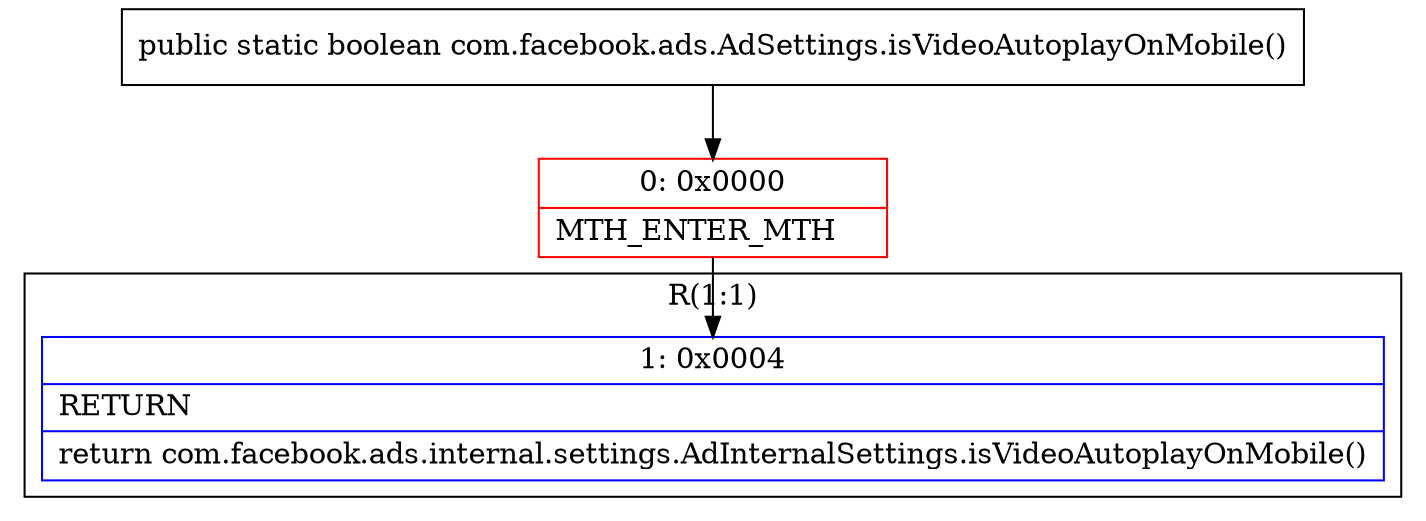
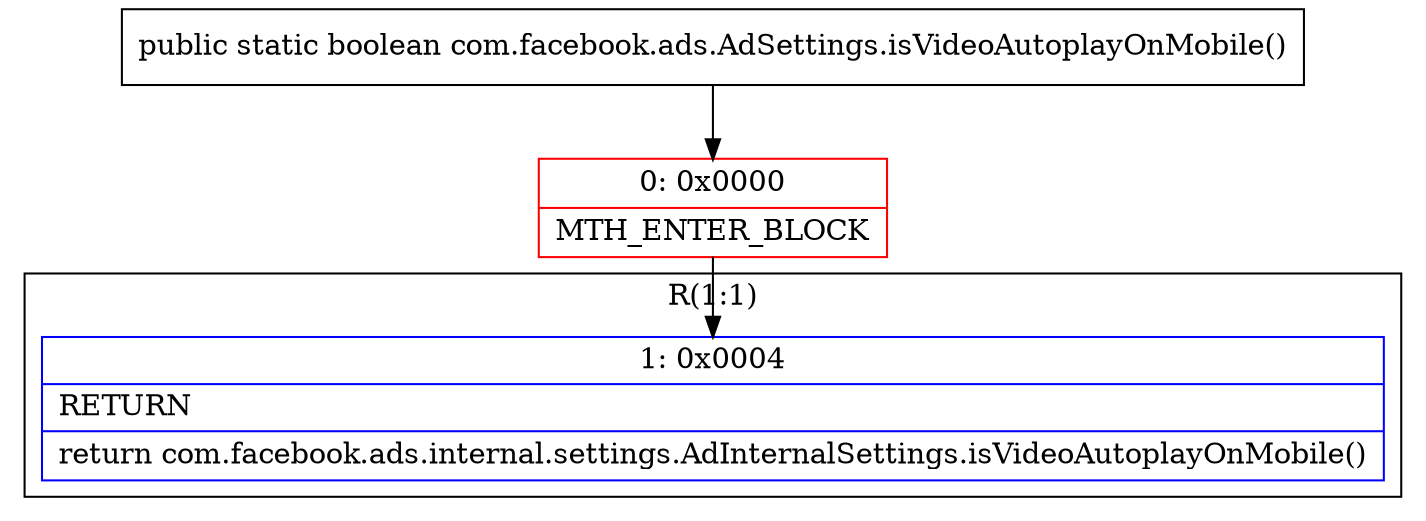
(696, 231) -> (713, 231)
